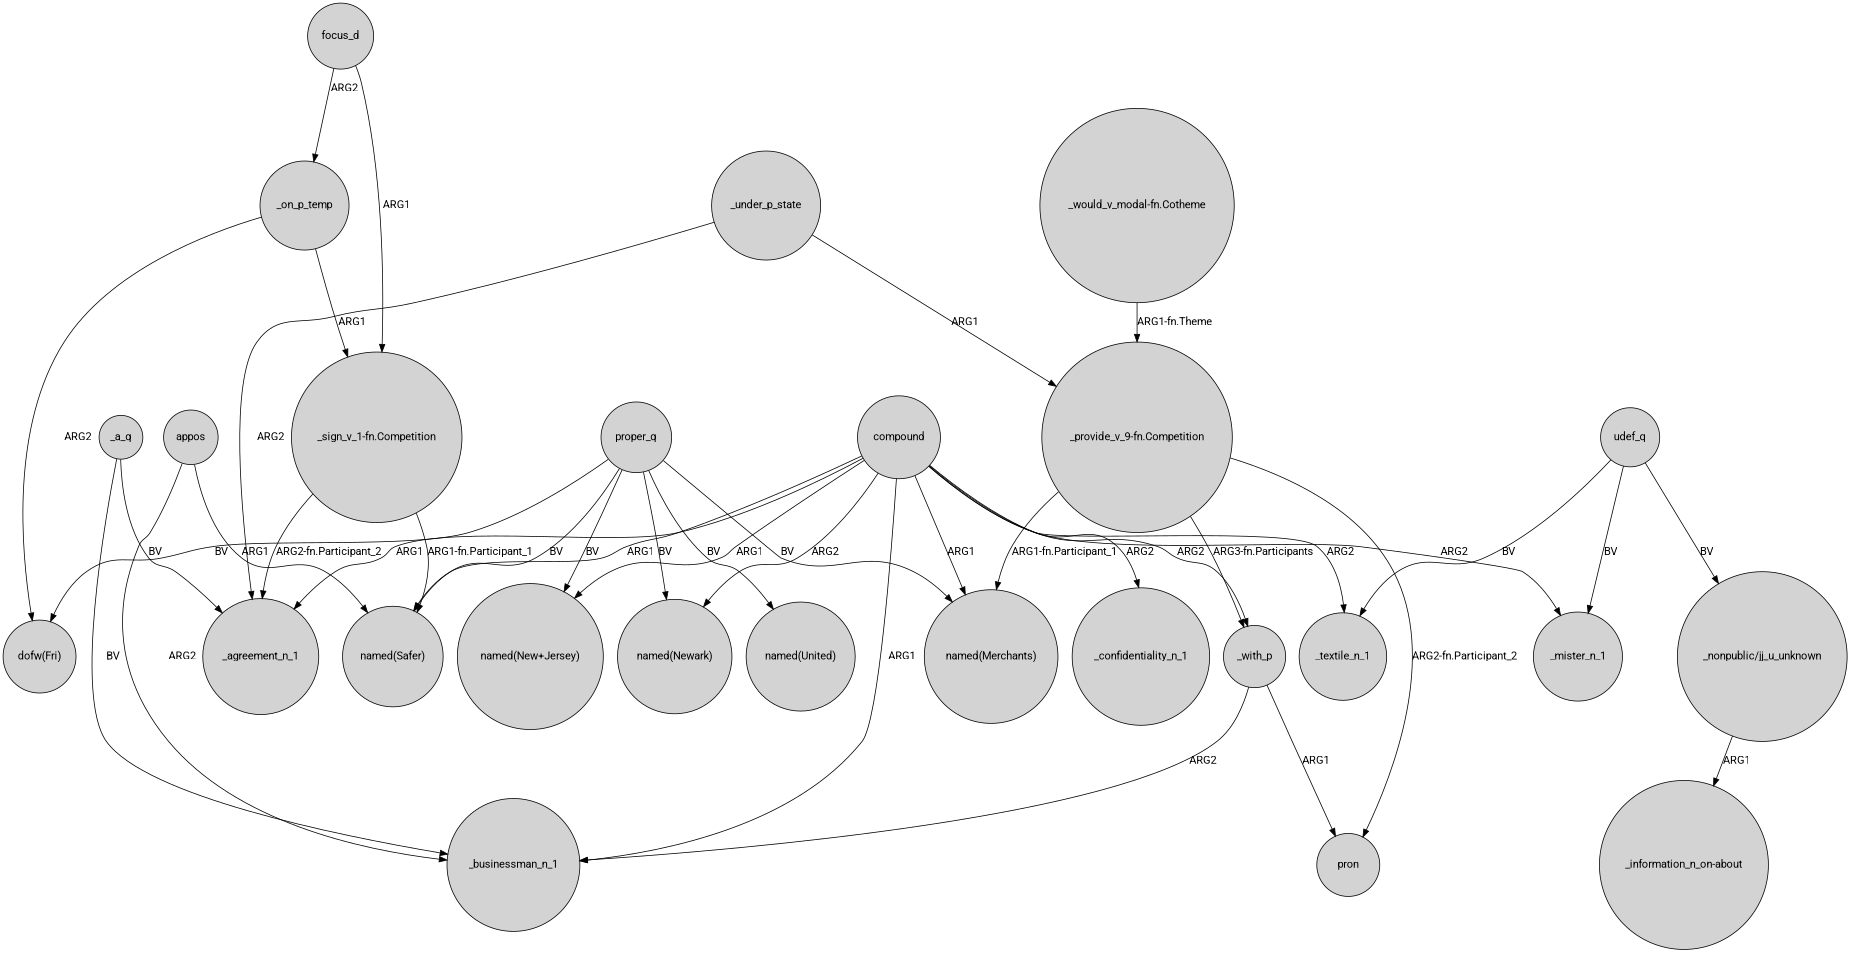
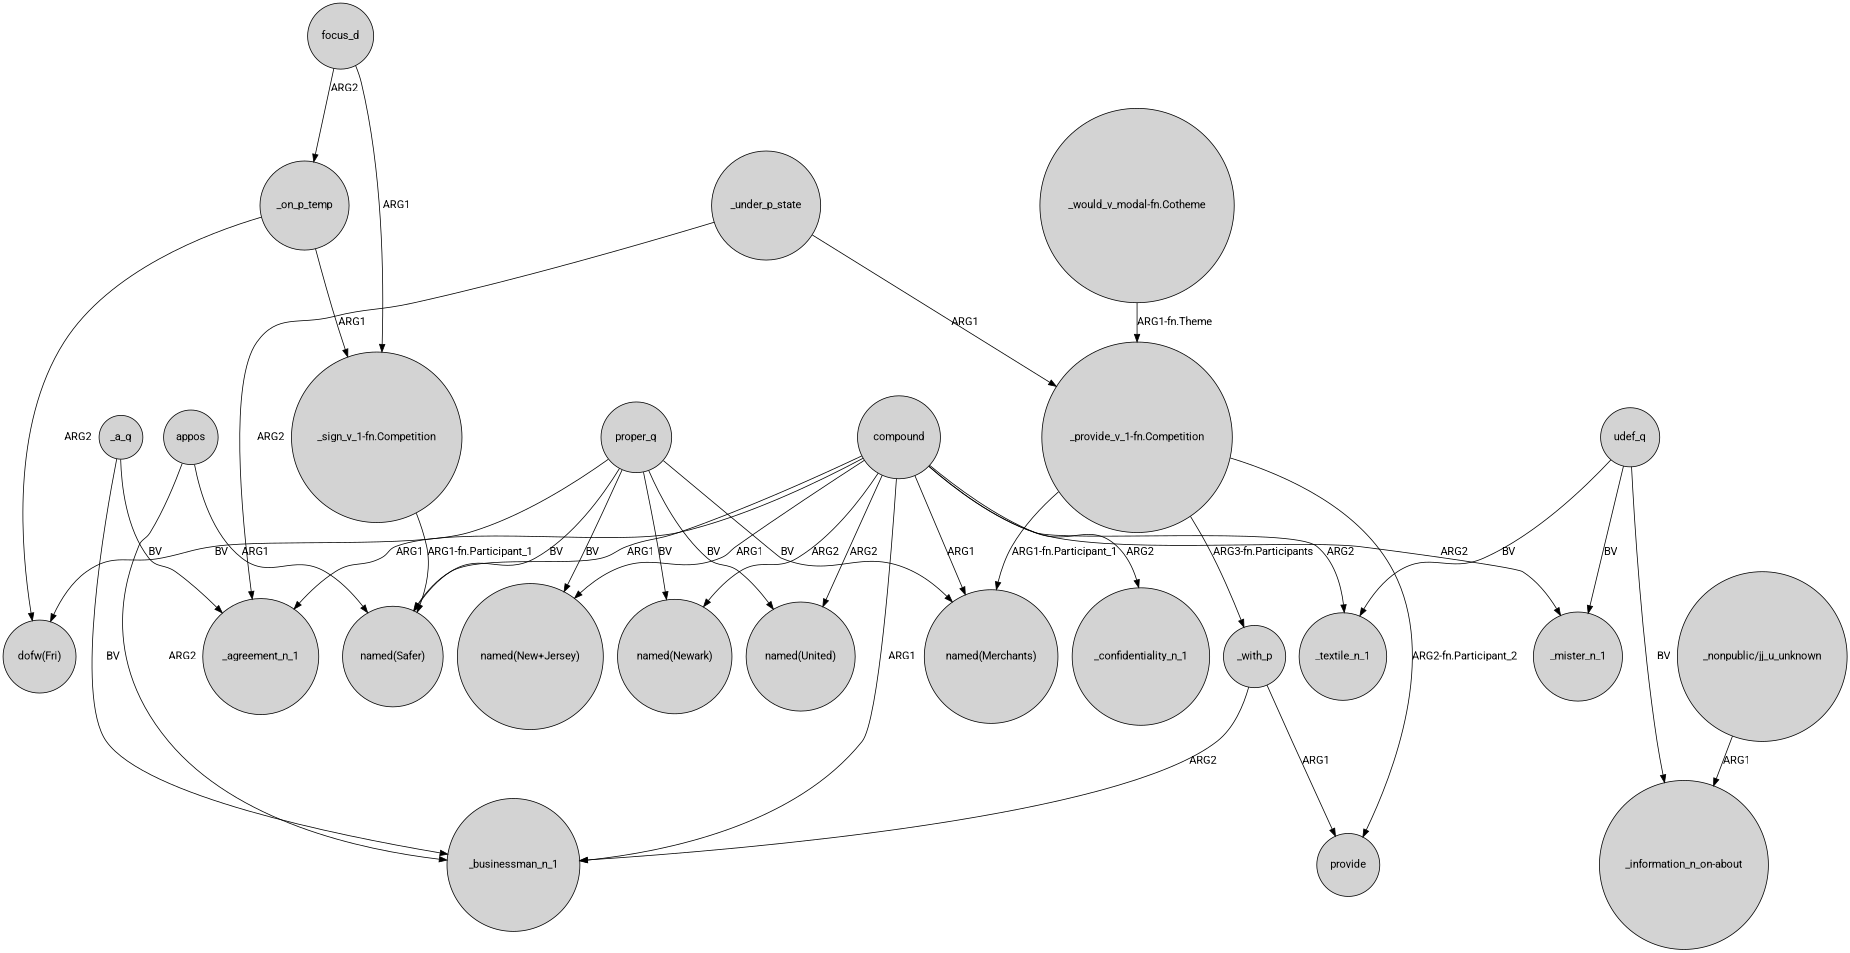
(1137, 437) -> (1137, 437)
(1680, 520) -> (1643, 621)
(281, 536) -> none
(1166, 551) -> (854, 537)
(1348, 865) -> (1348, 865)
